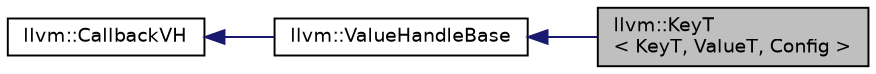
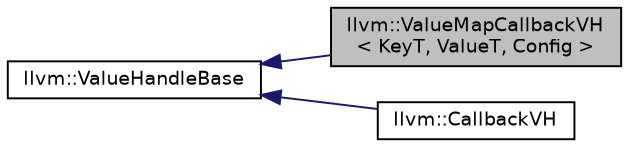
(249, 37) -> (329, 103)
(733, 37) -> (476, 37)
